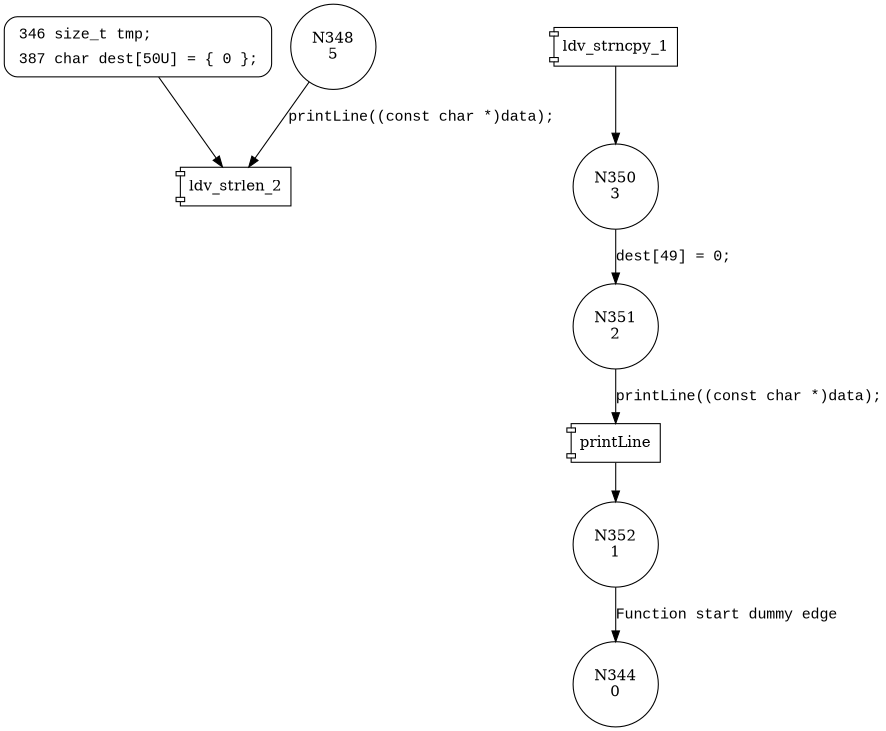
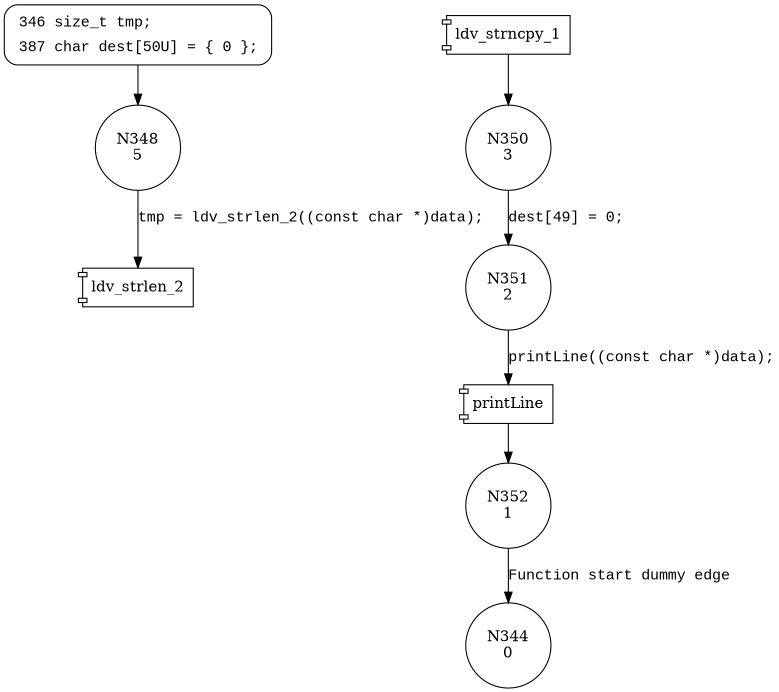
(187, 117) -> (138, 80)
(421, 117) -> (311, 218)
